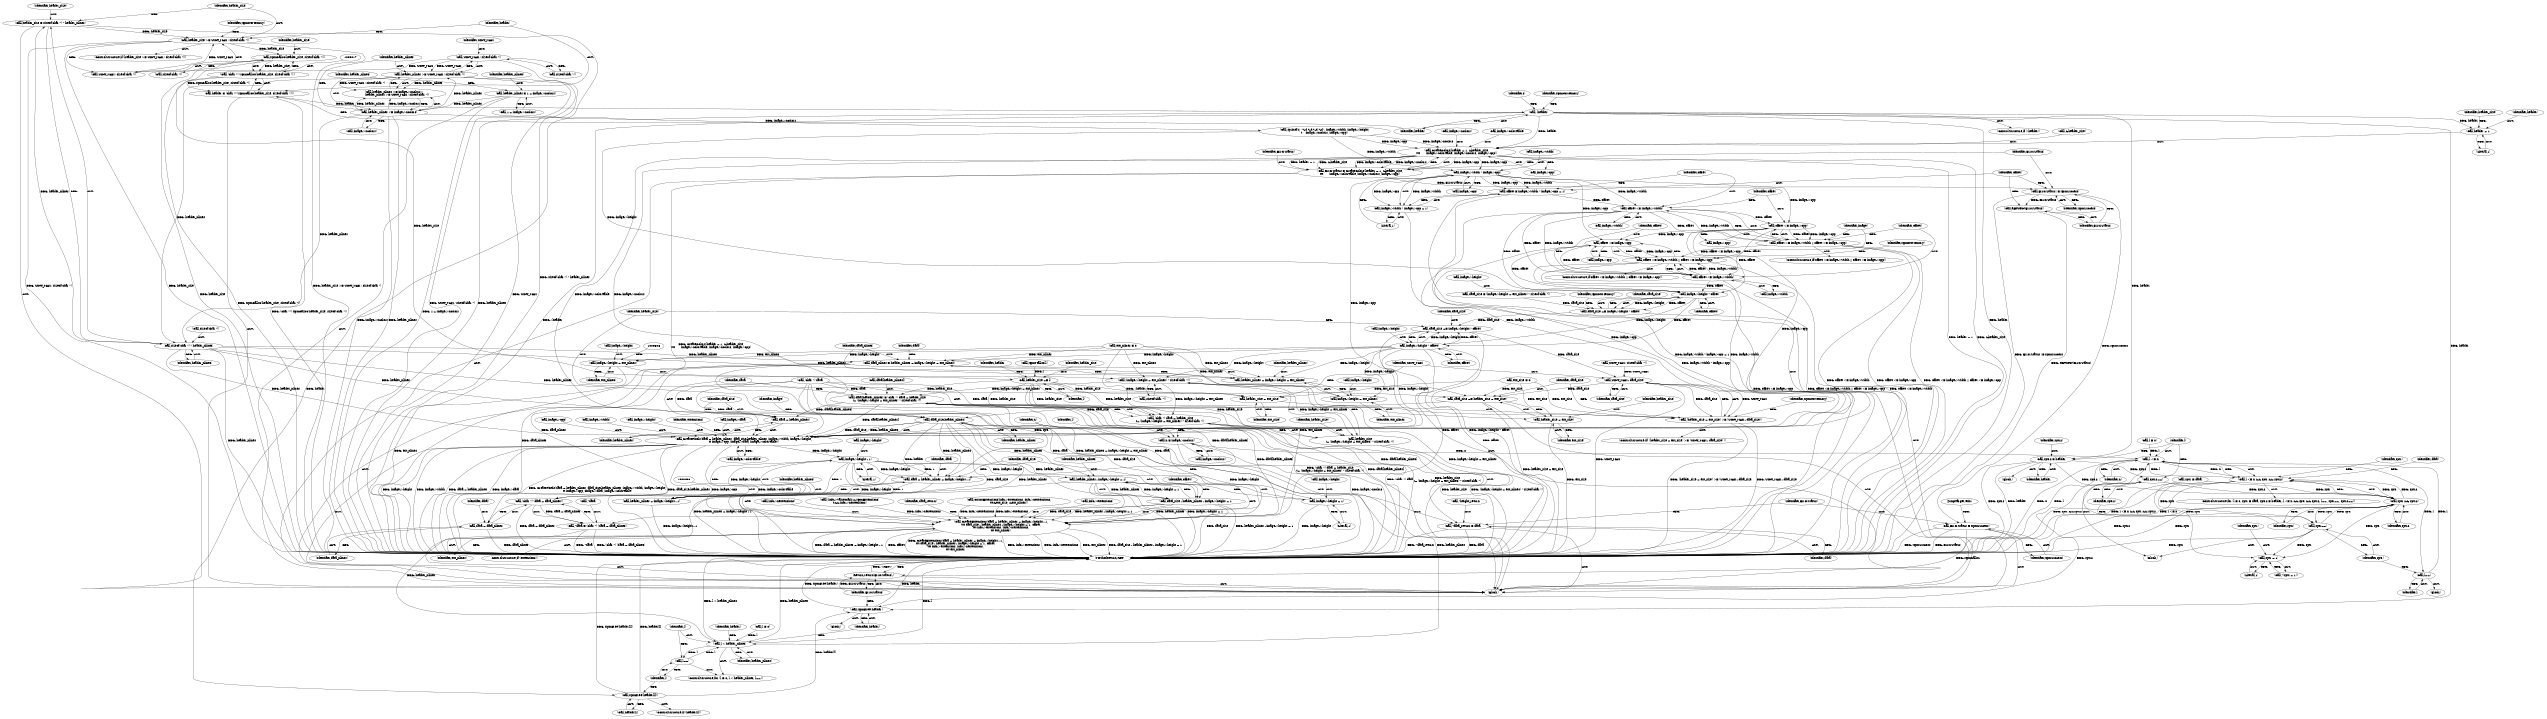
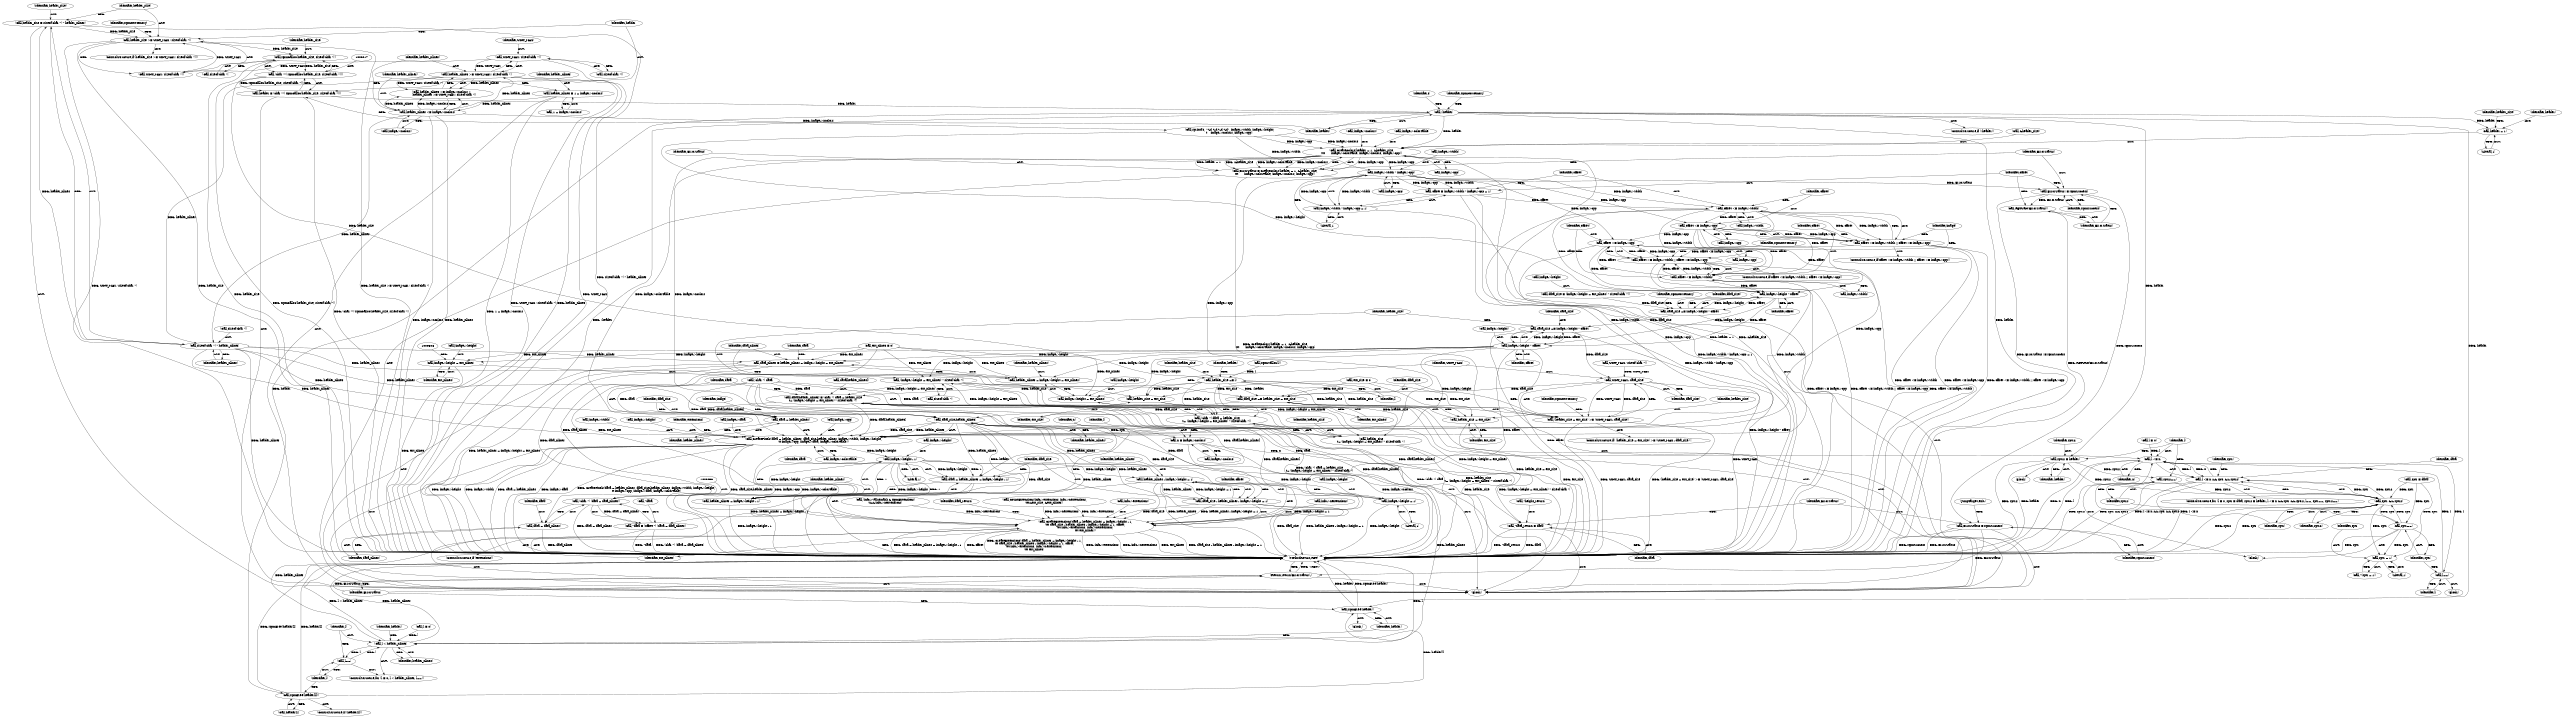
(597, 526) -> (656, 526)
(1968, 558) -> (1988, 558)
(1574, 597) -> (1758, 554)
